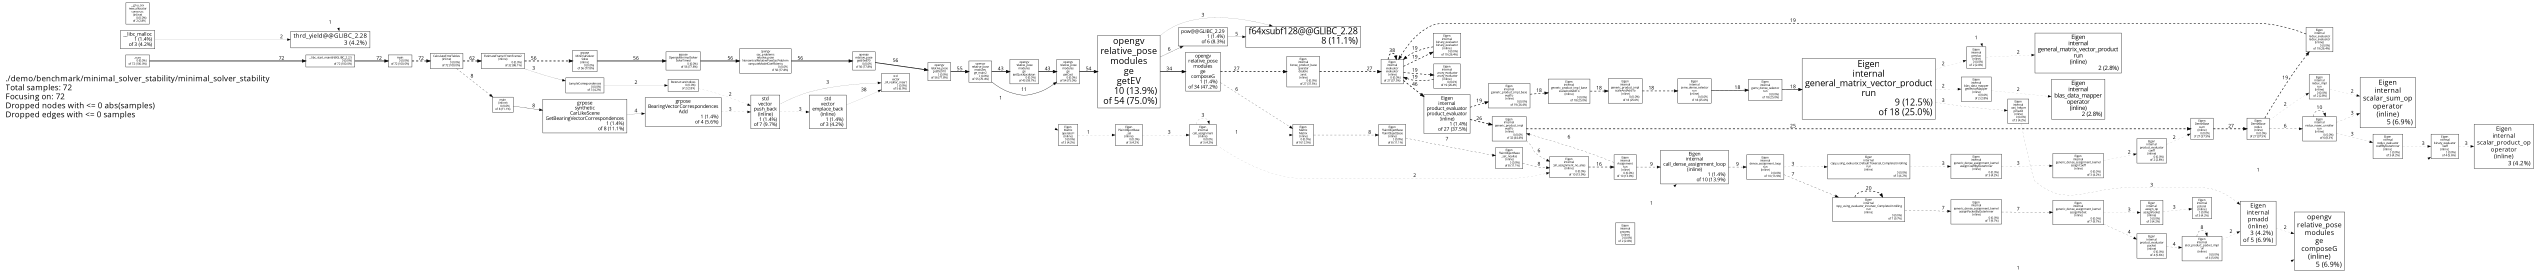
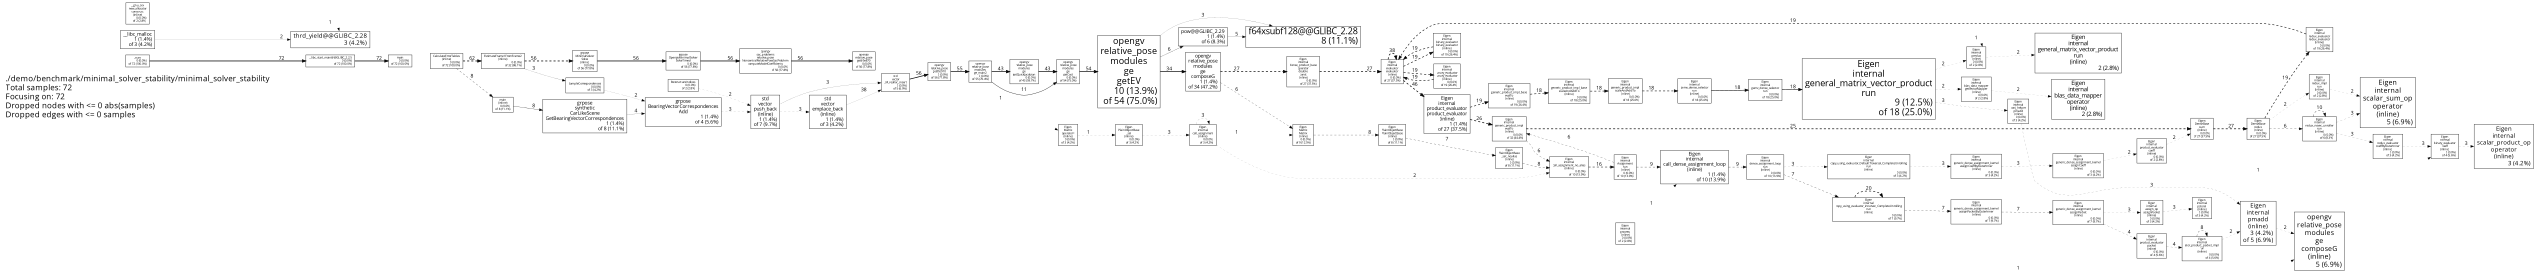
(419, 61) -> none
(900, 66) -> (917, 77)
(634, 85) -> (623, 95)
